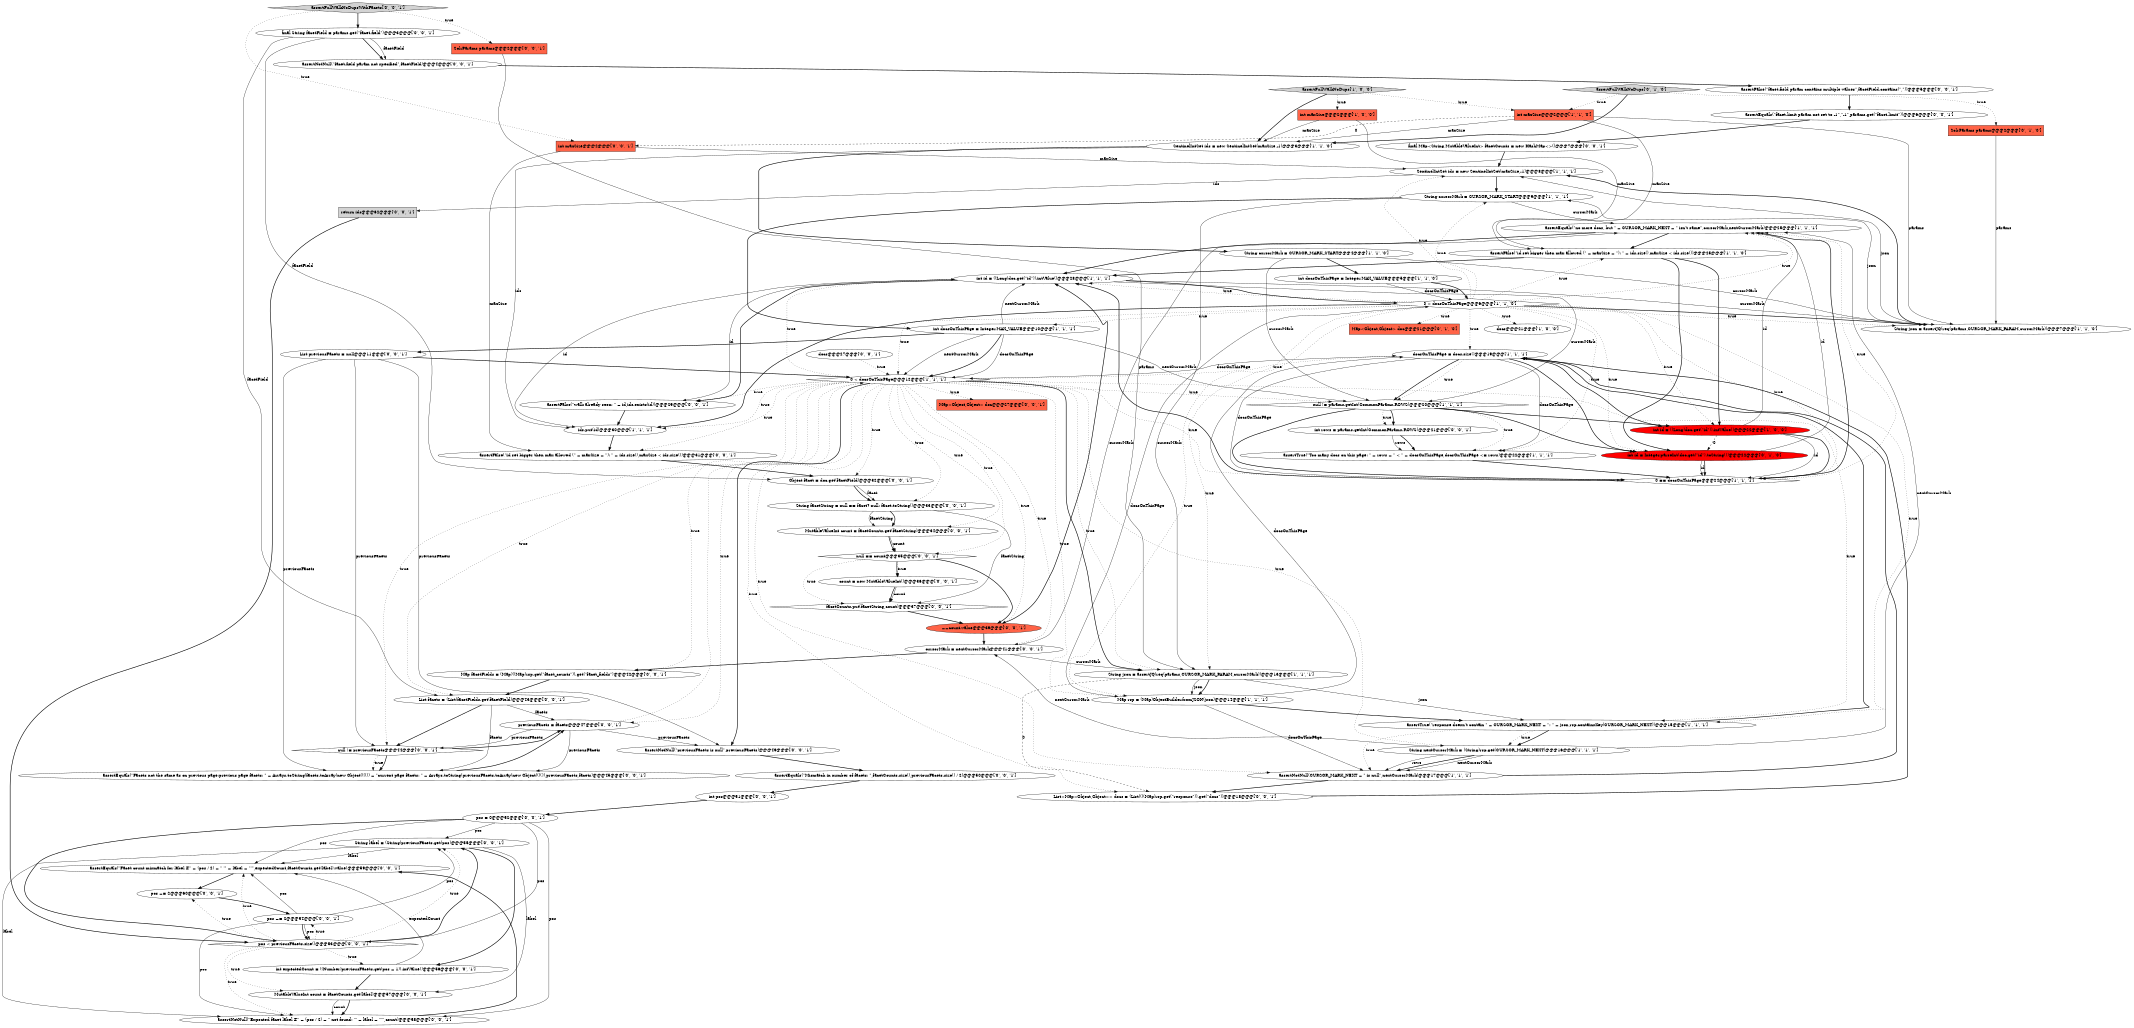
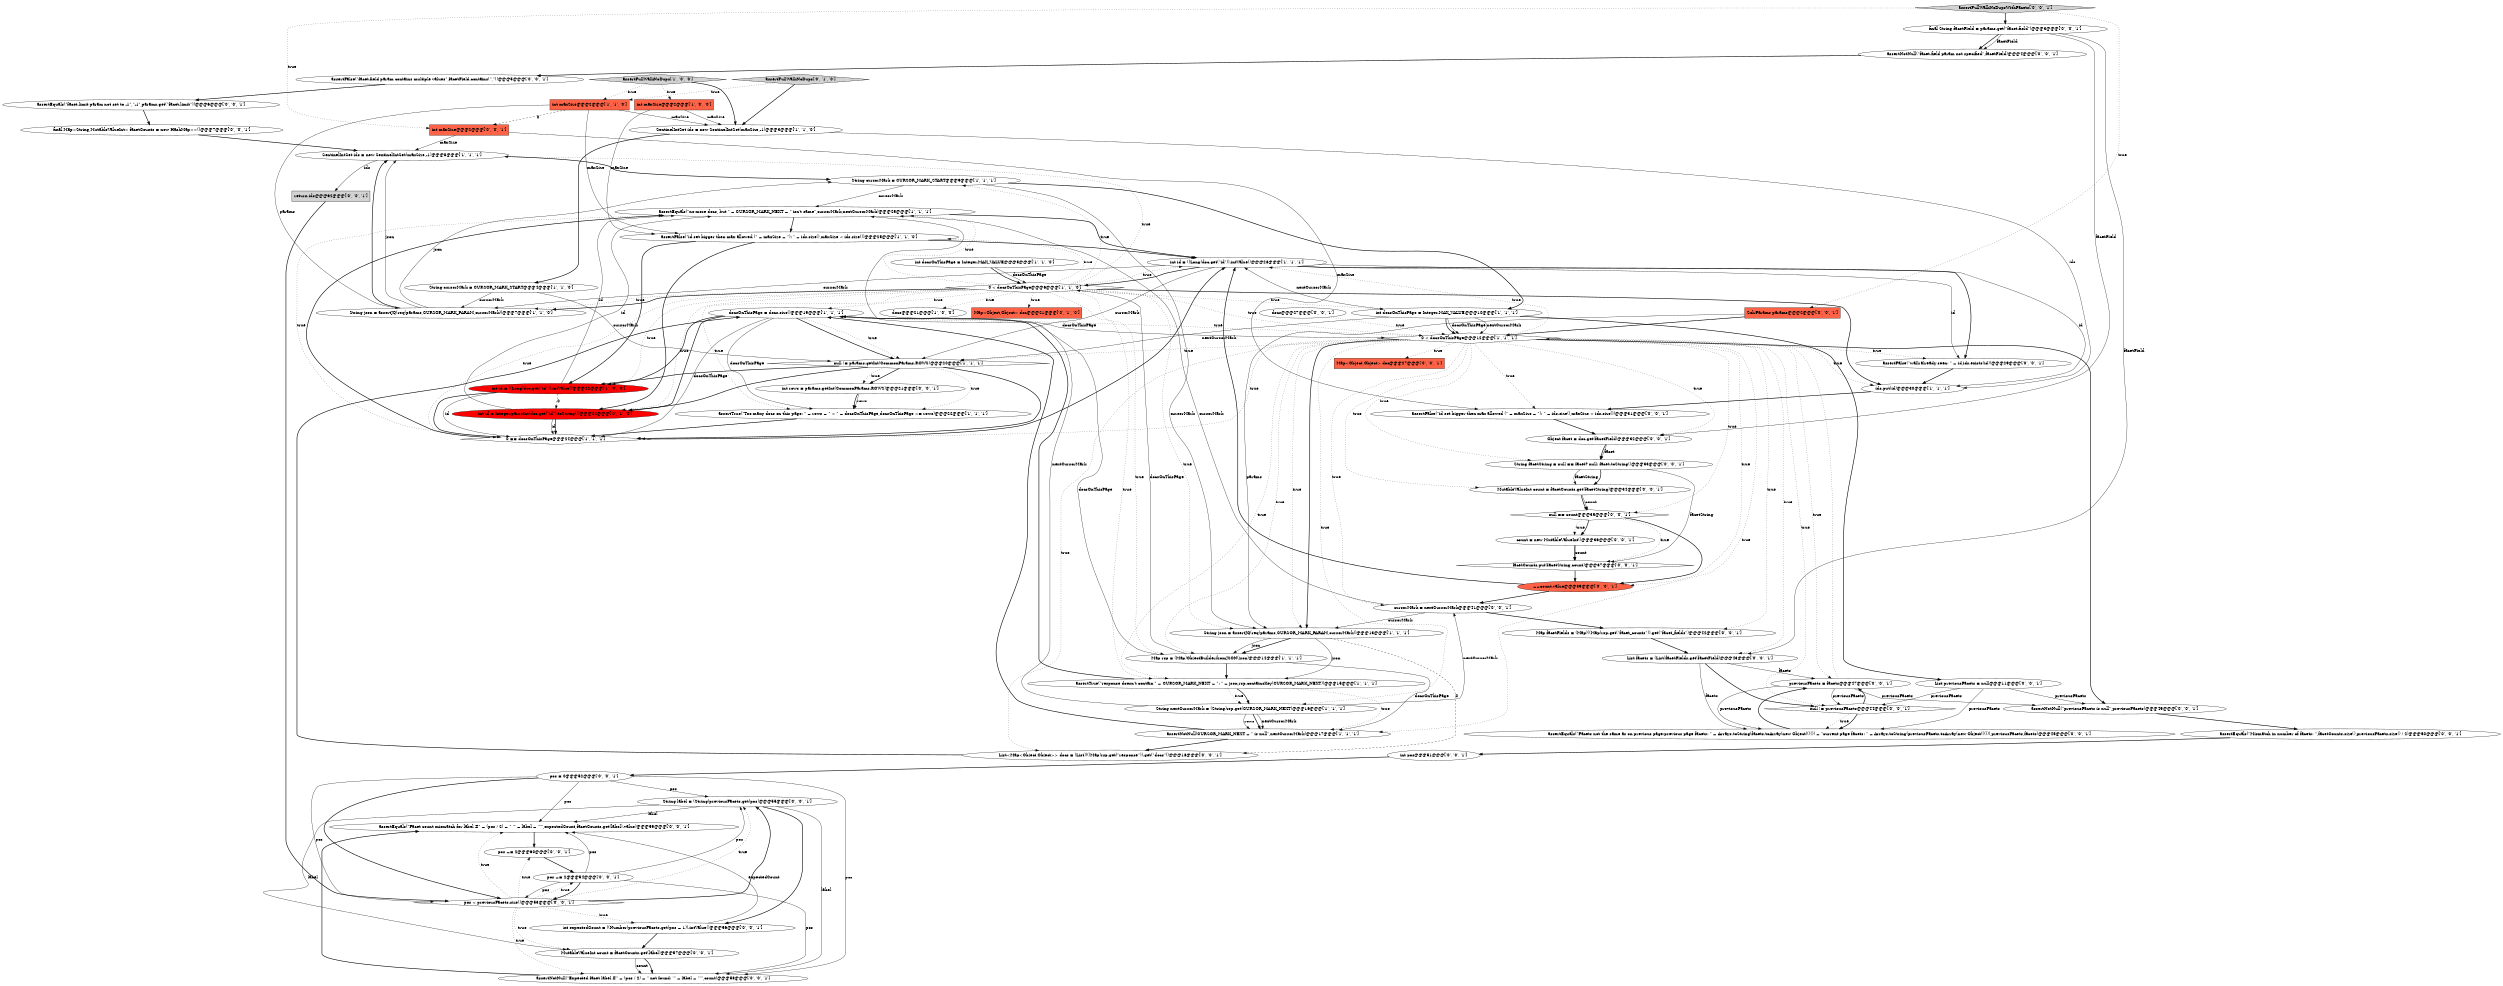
(1996, 131) -> none
(1337, 264) -> none
(630, 367) -> (1627, 326)
